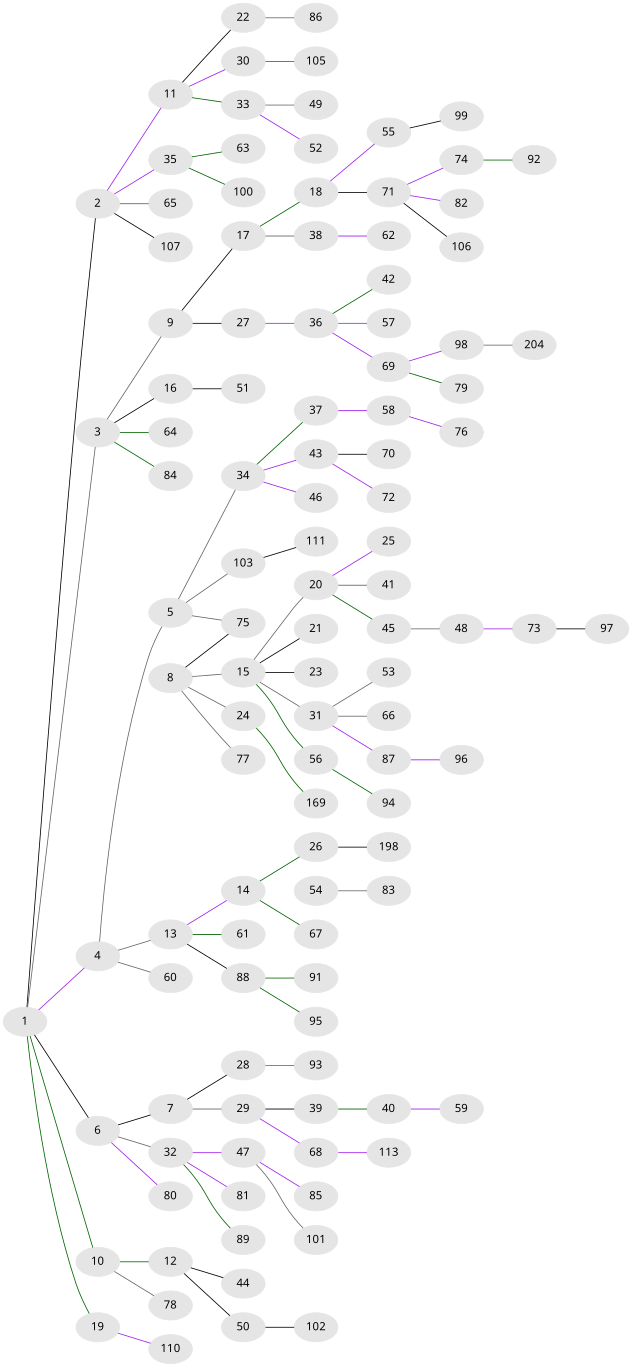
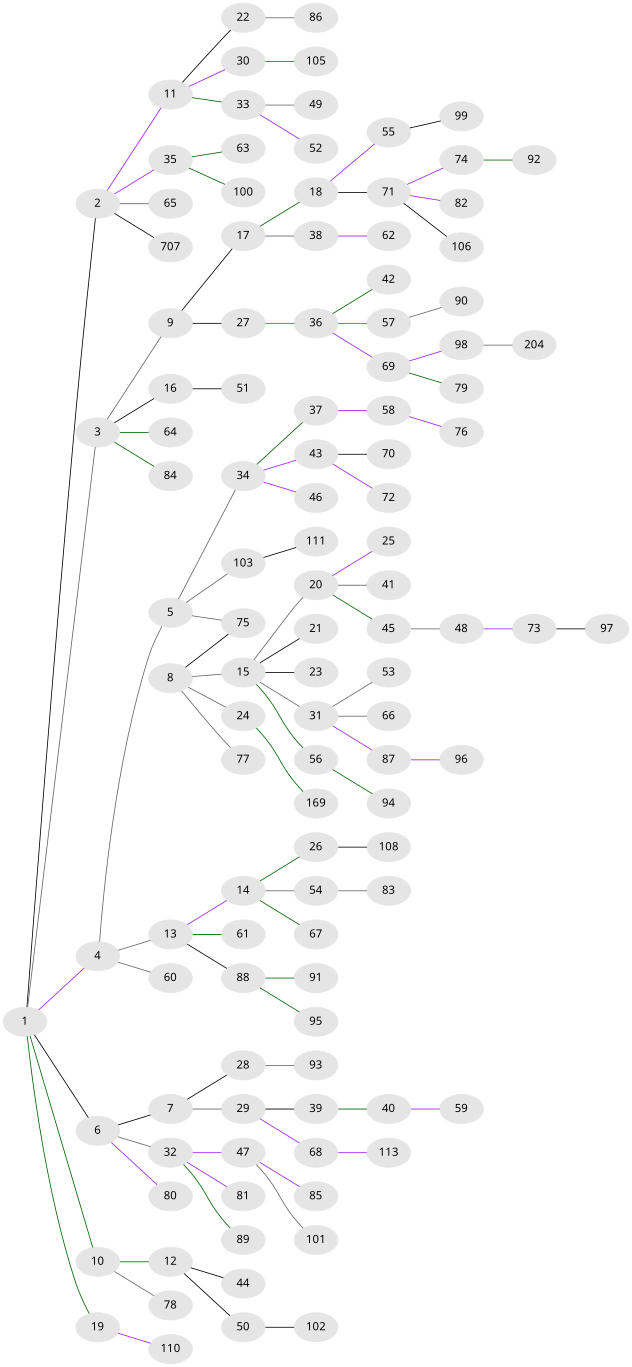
(171, 247) -> (171, 247)
none -> (462, 302)
(389, 847) -> (389, 847)
none -> (280, 891)
